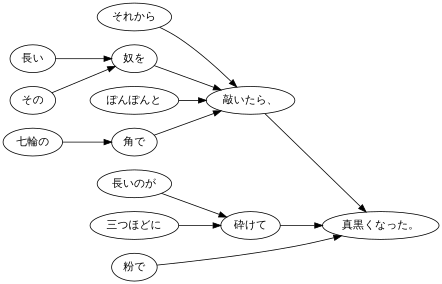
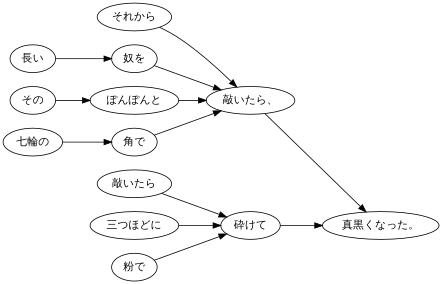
(80, 81) -> (69, 100)
(134, 184) -> (134, 184)
(246, 254) -> (187, 248)
